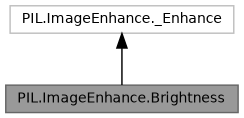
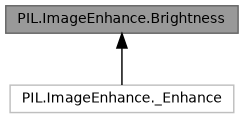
(122, 67) -> (122, 67)
